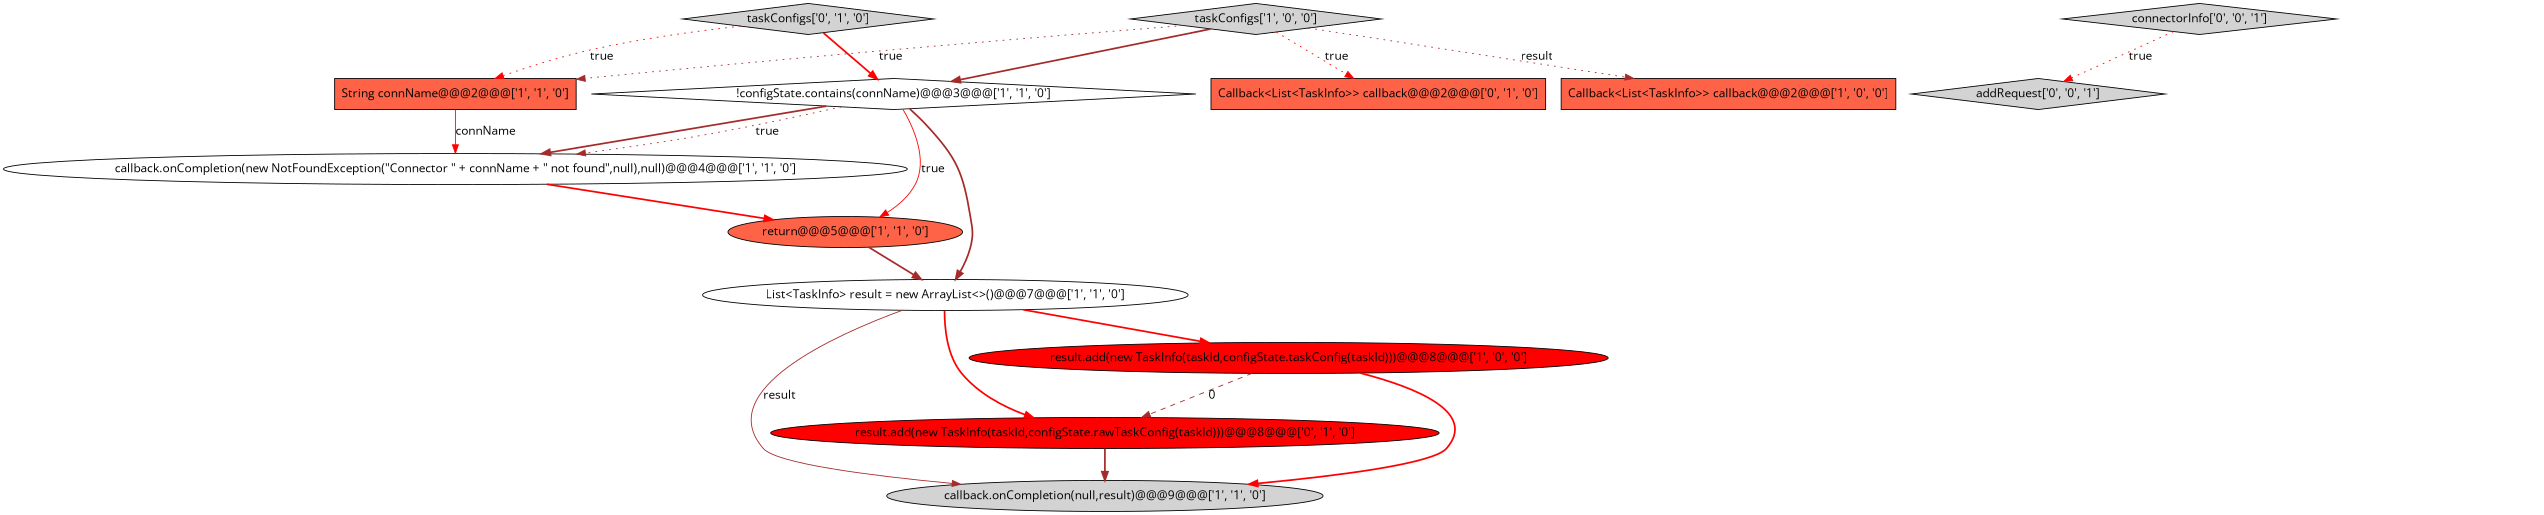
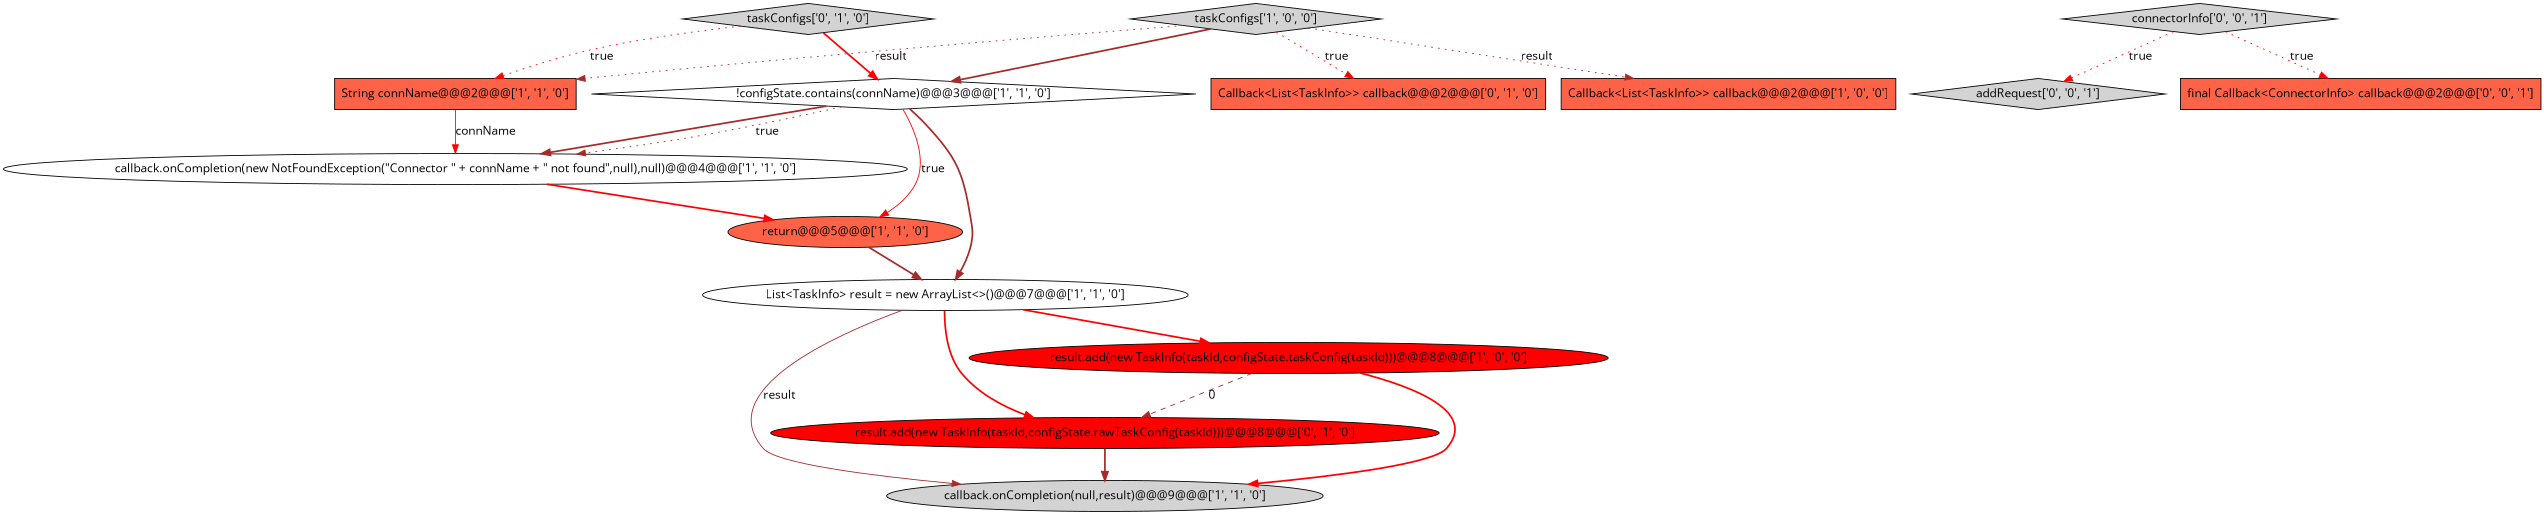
(891, 56) -> (891, 56)
none -> (2361, 94)
